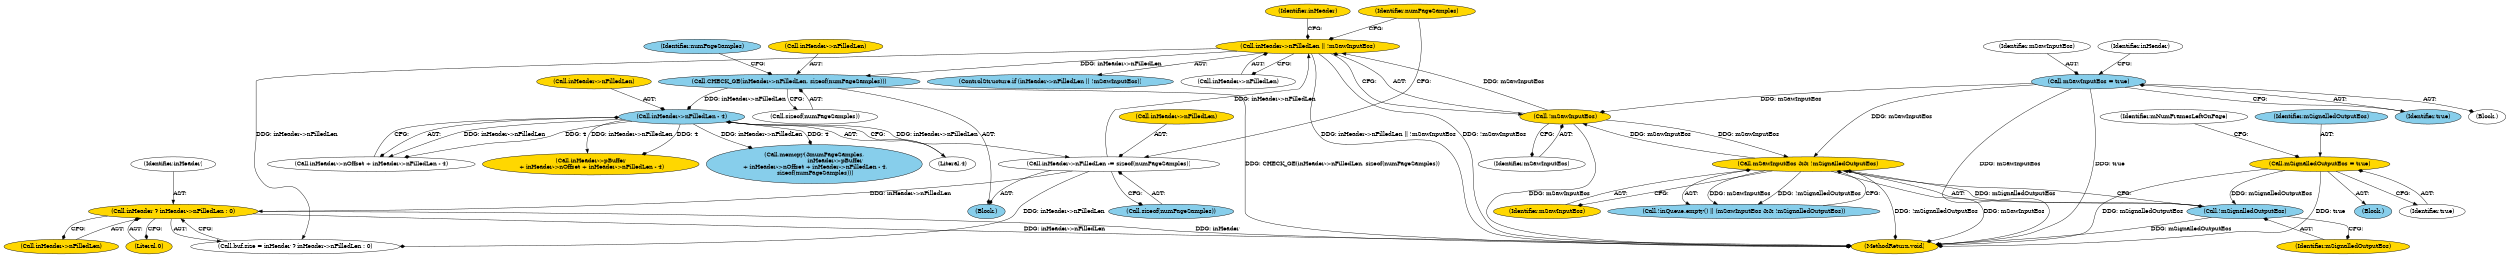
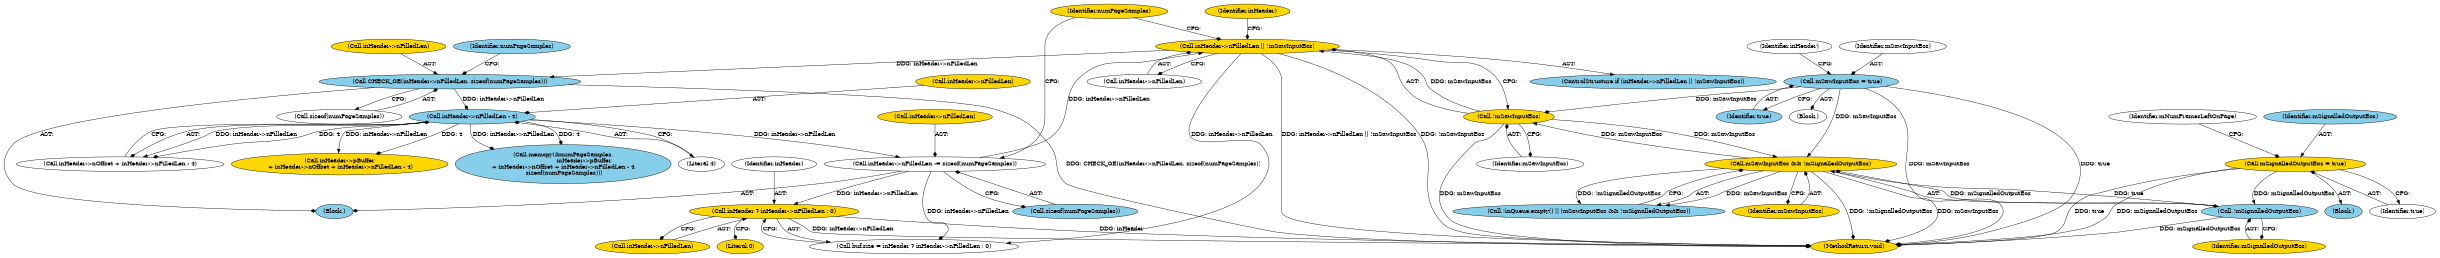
(2125, 194) -> (2129, 194)
(128, 231) -> none
